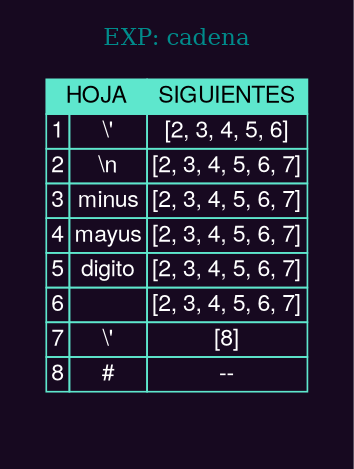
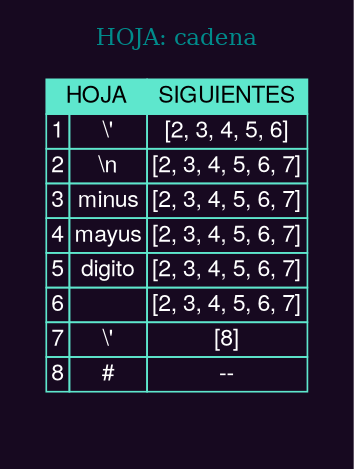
(177, 39) -> (177, 39)
